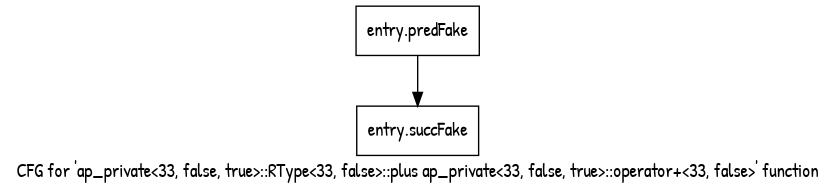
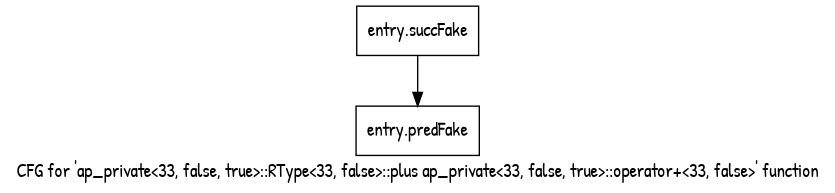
(418, 74) -> (418, 74)
